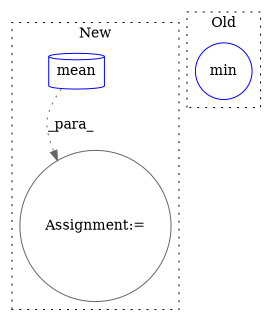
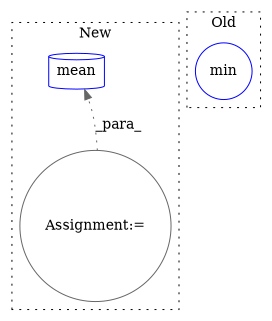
(47, 119) -> (95, 124)
